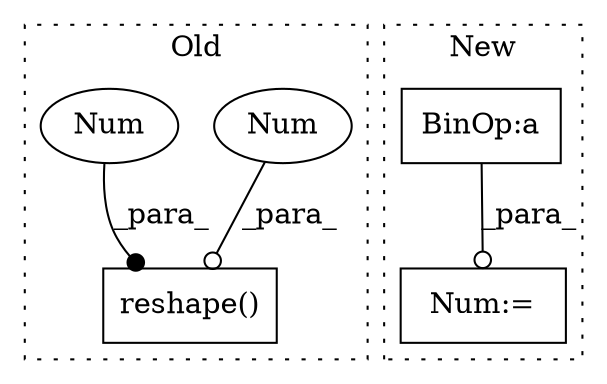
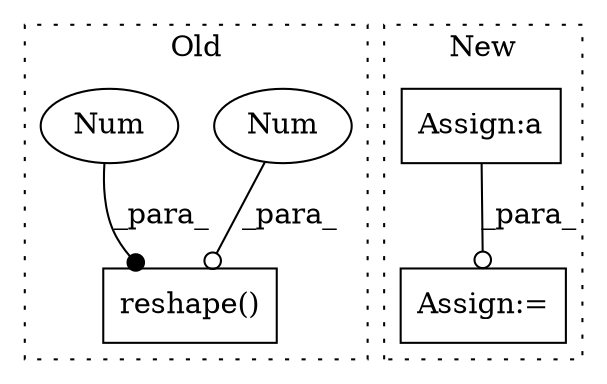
(481, 126) -> (481, 126)
(483, 306) -> (483, 306)
